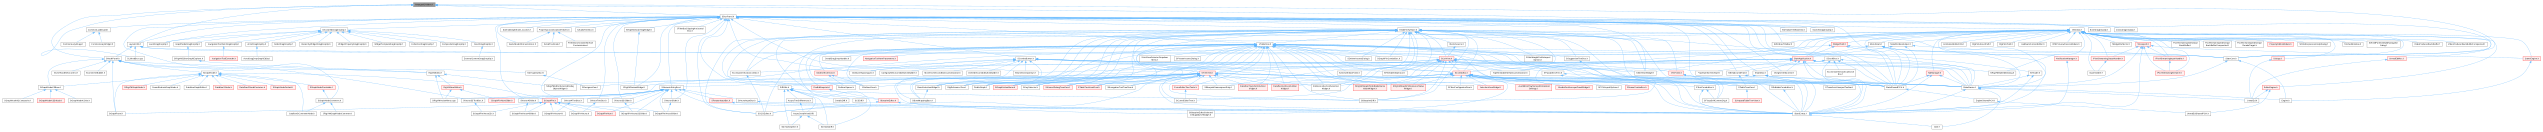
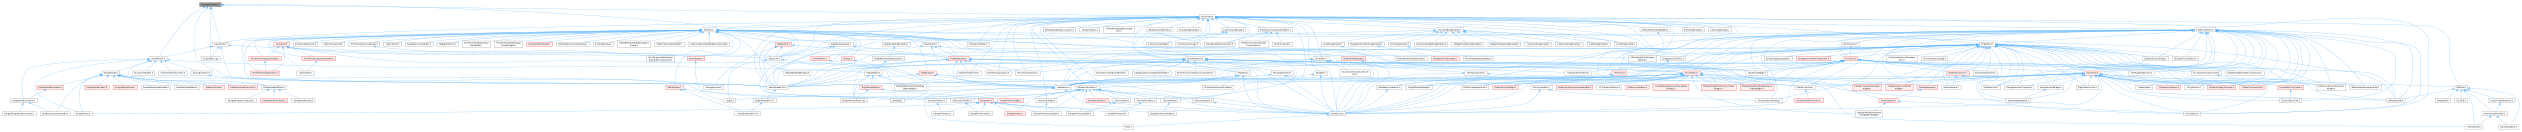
(2144, 38) -> (538, 51)
